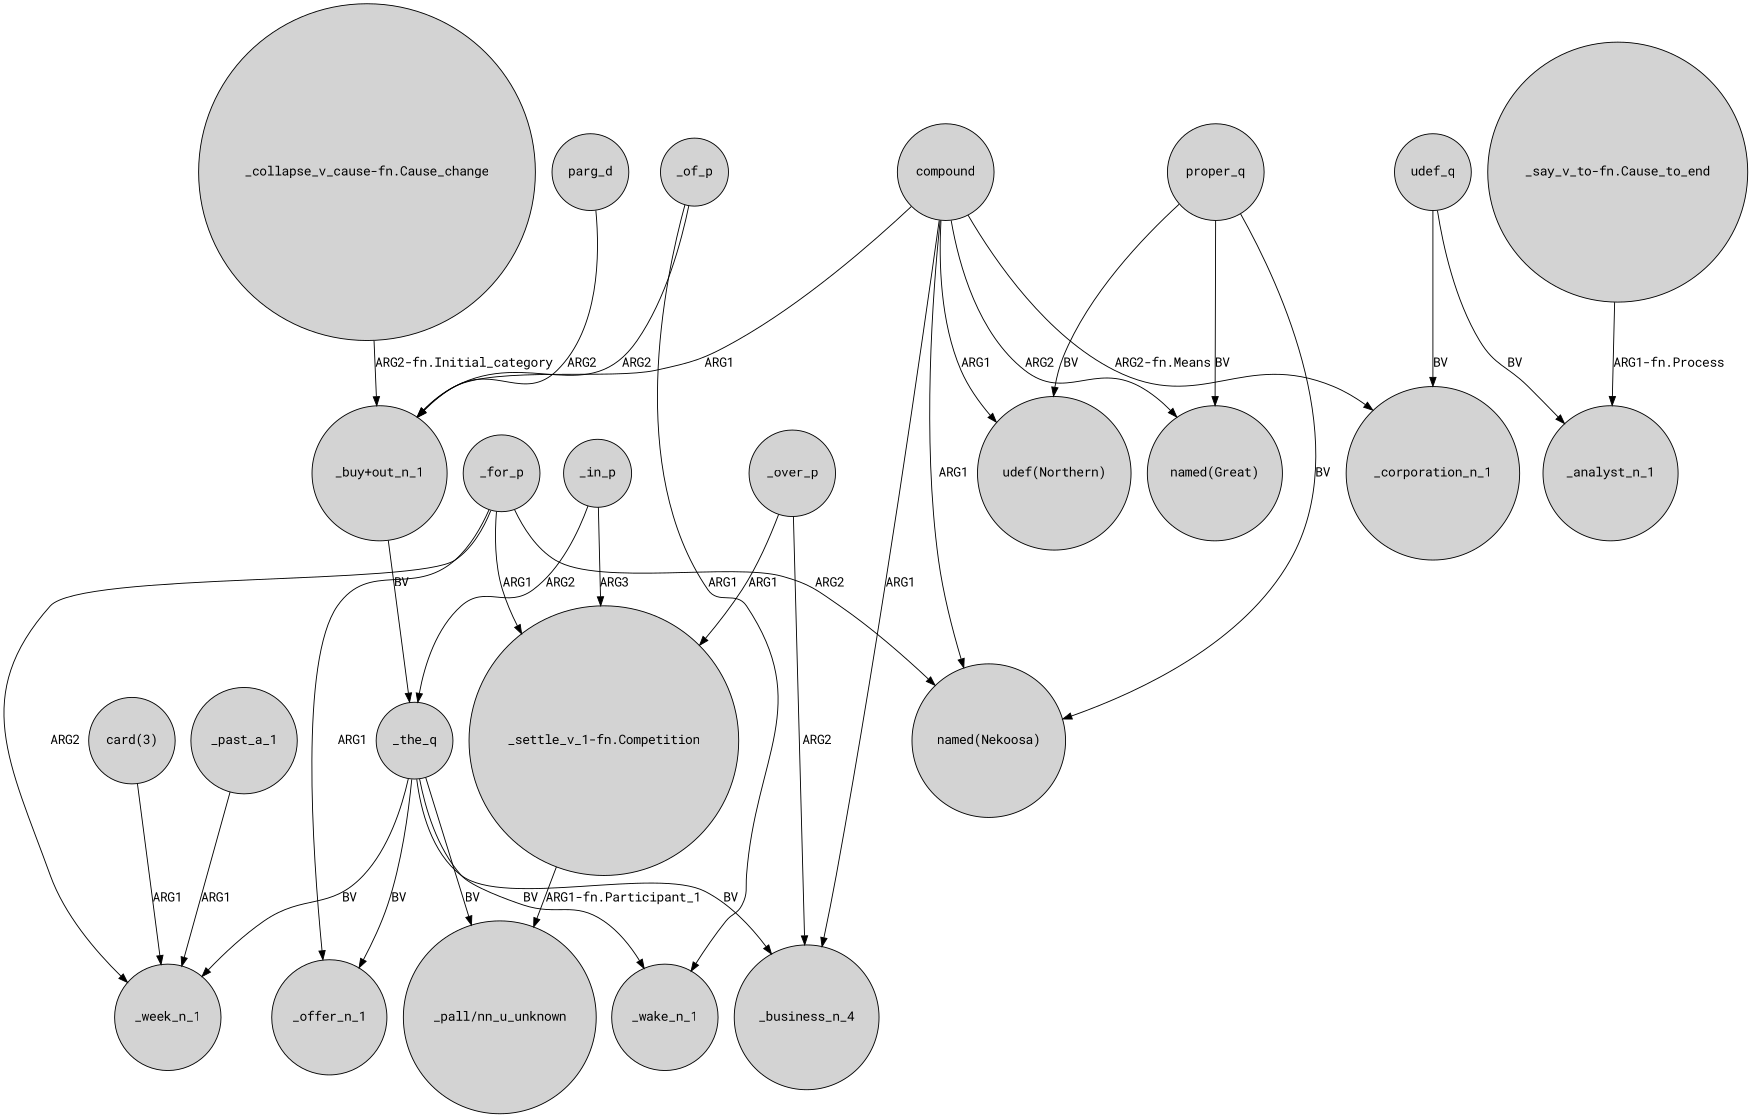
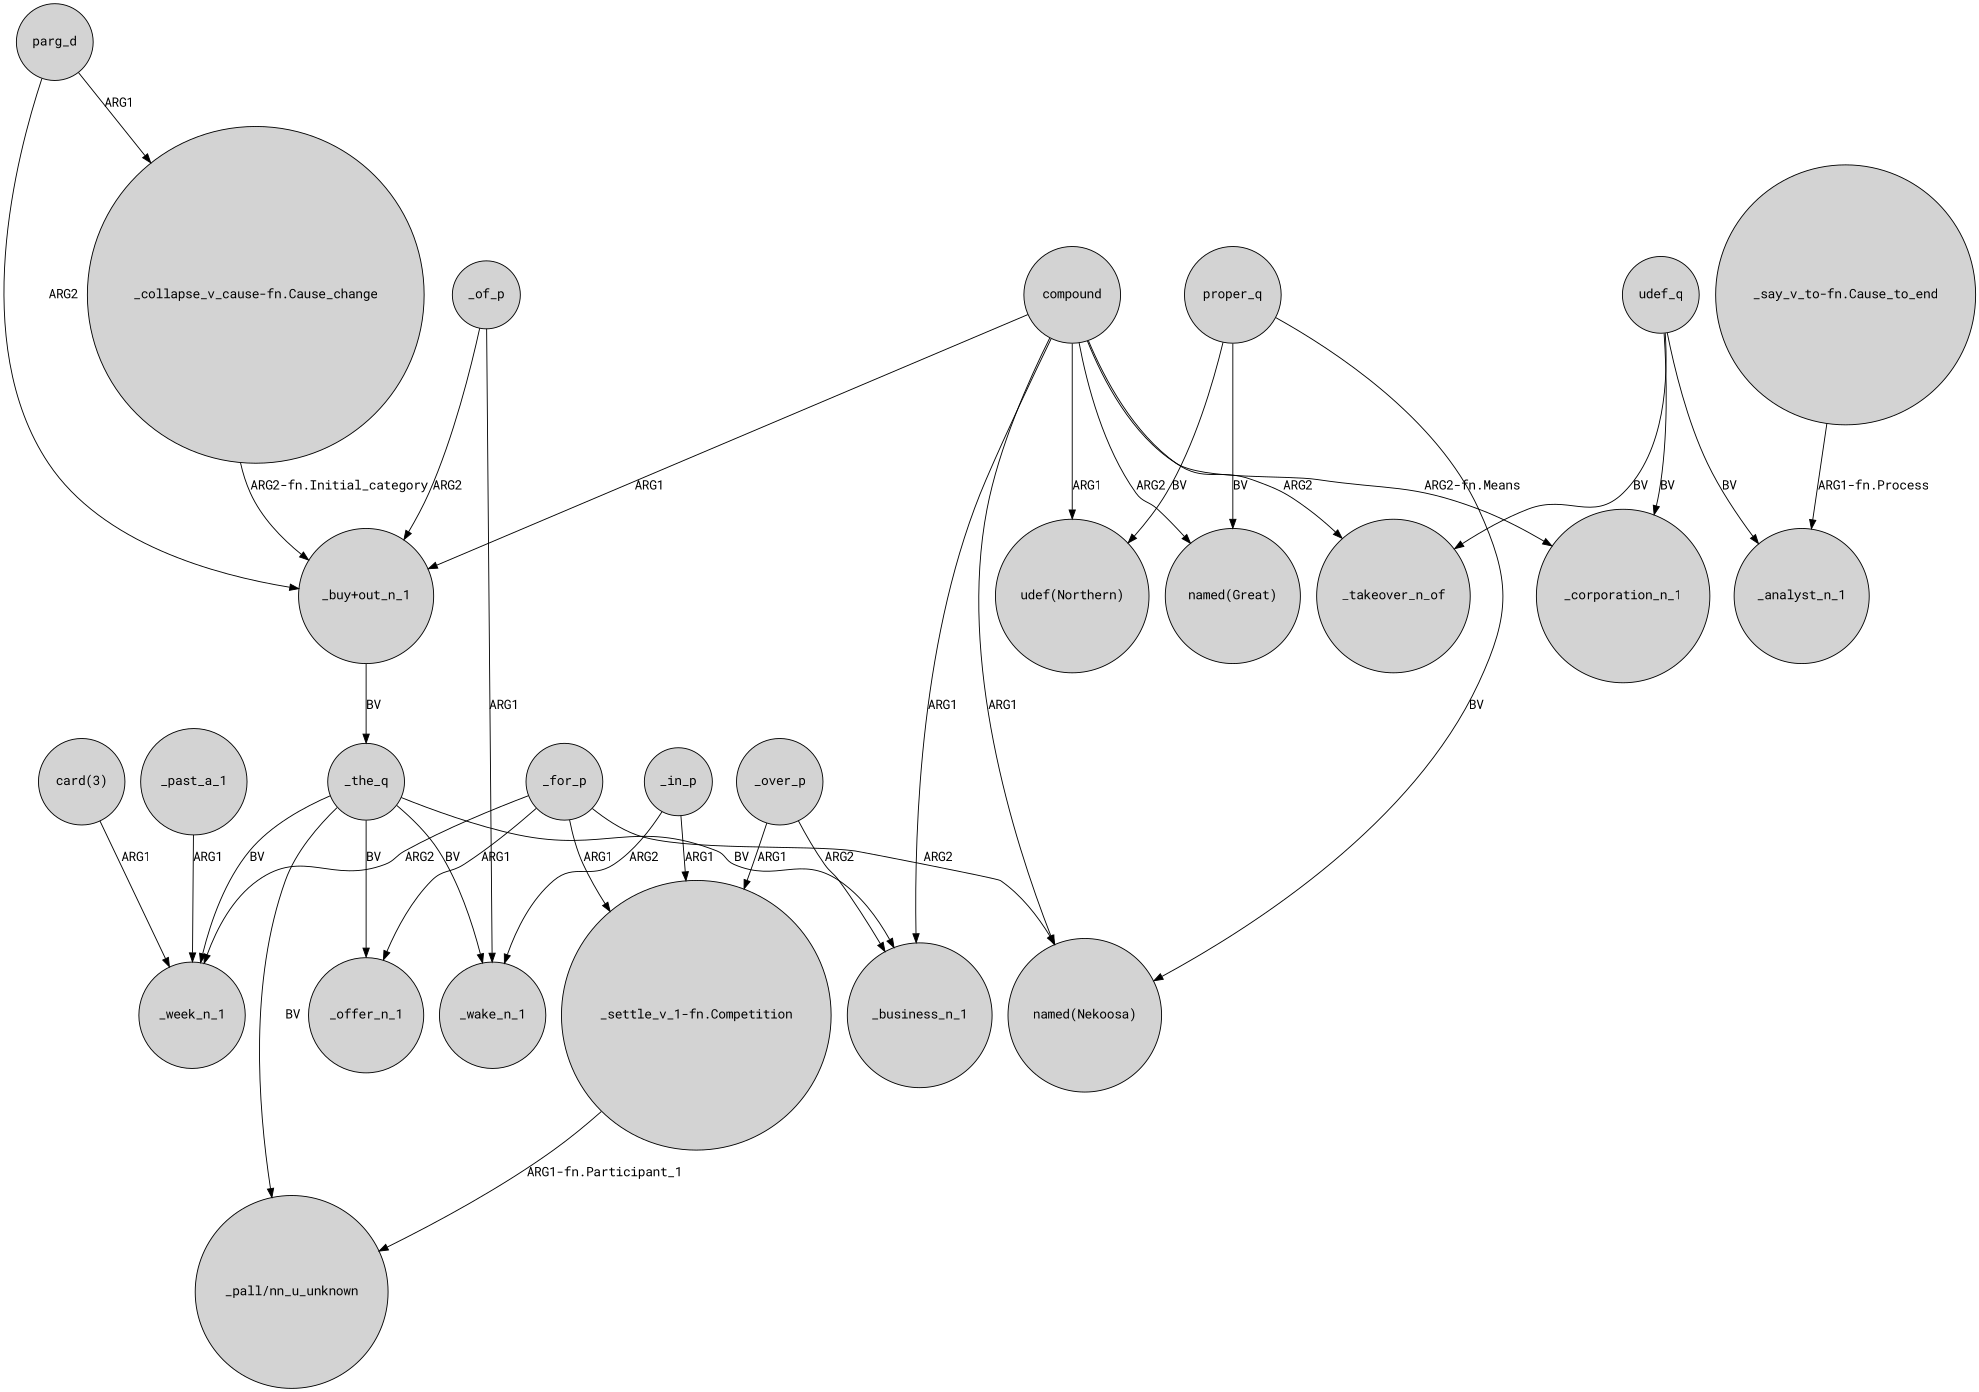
none -> (112, 114)
(615, 583) -> (700, 858)
none -> (1393, 596)
(498, 597) -> (575, 872)
(807, 1017) -> (920, 1015)
